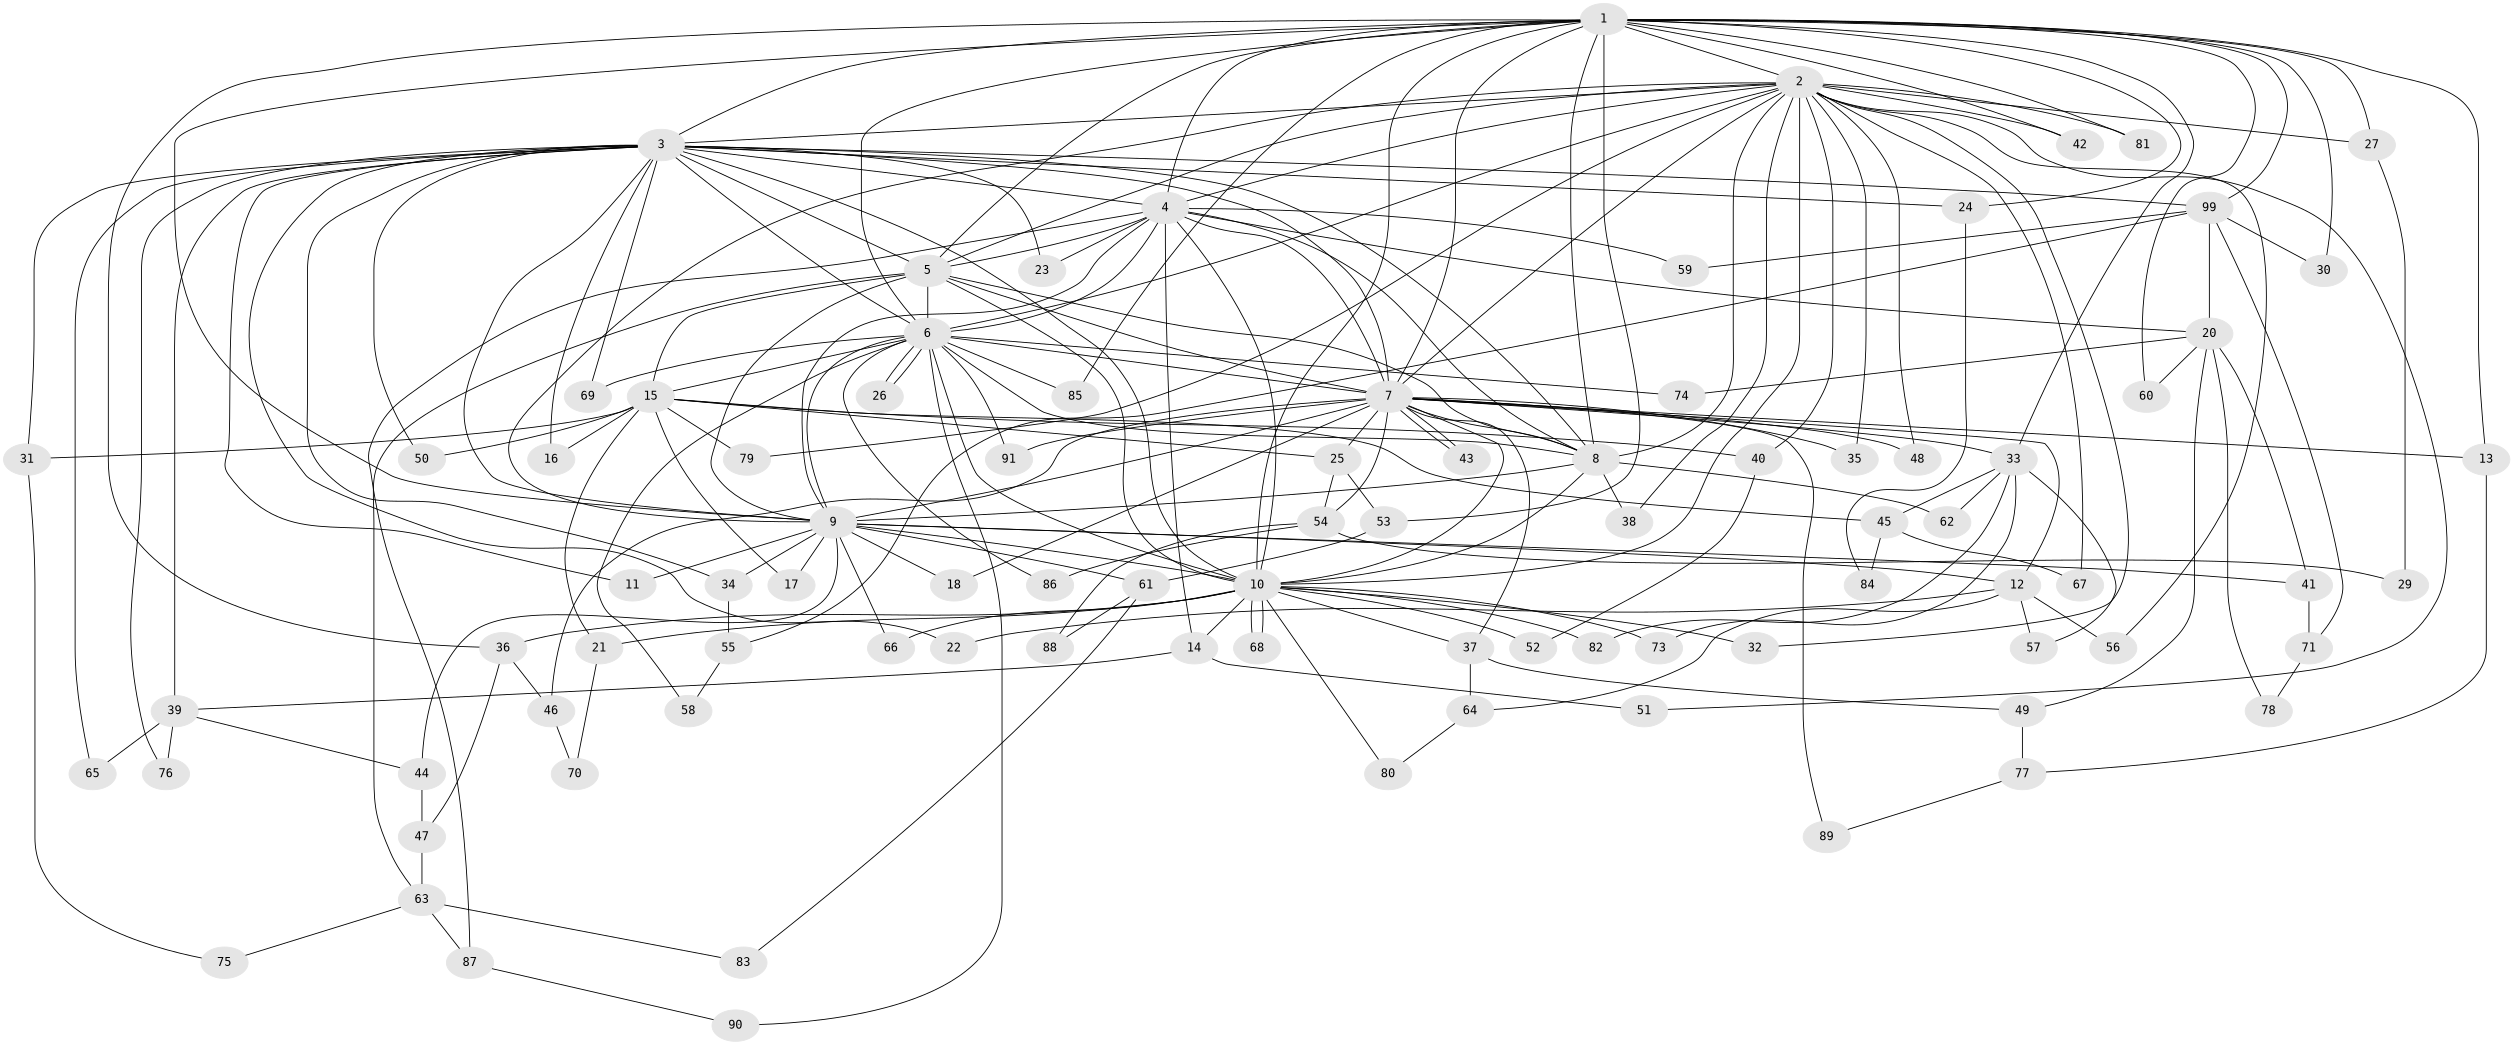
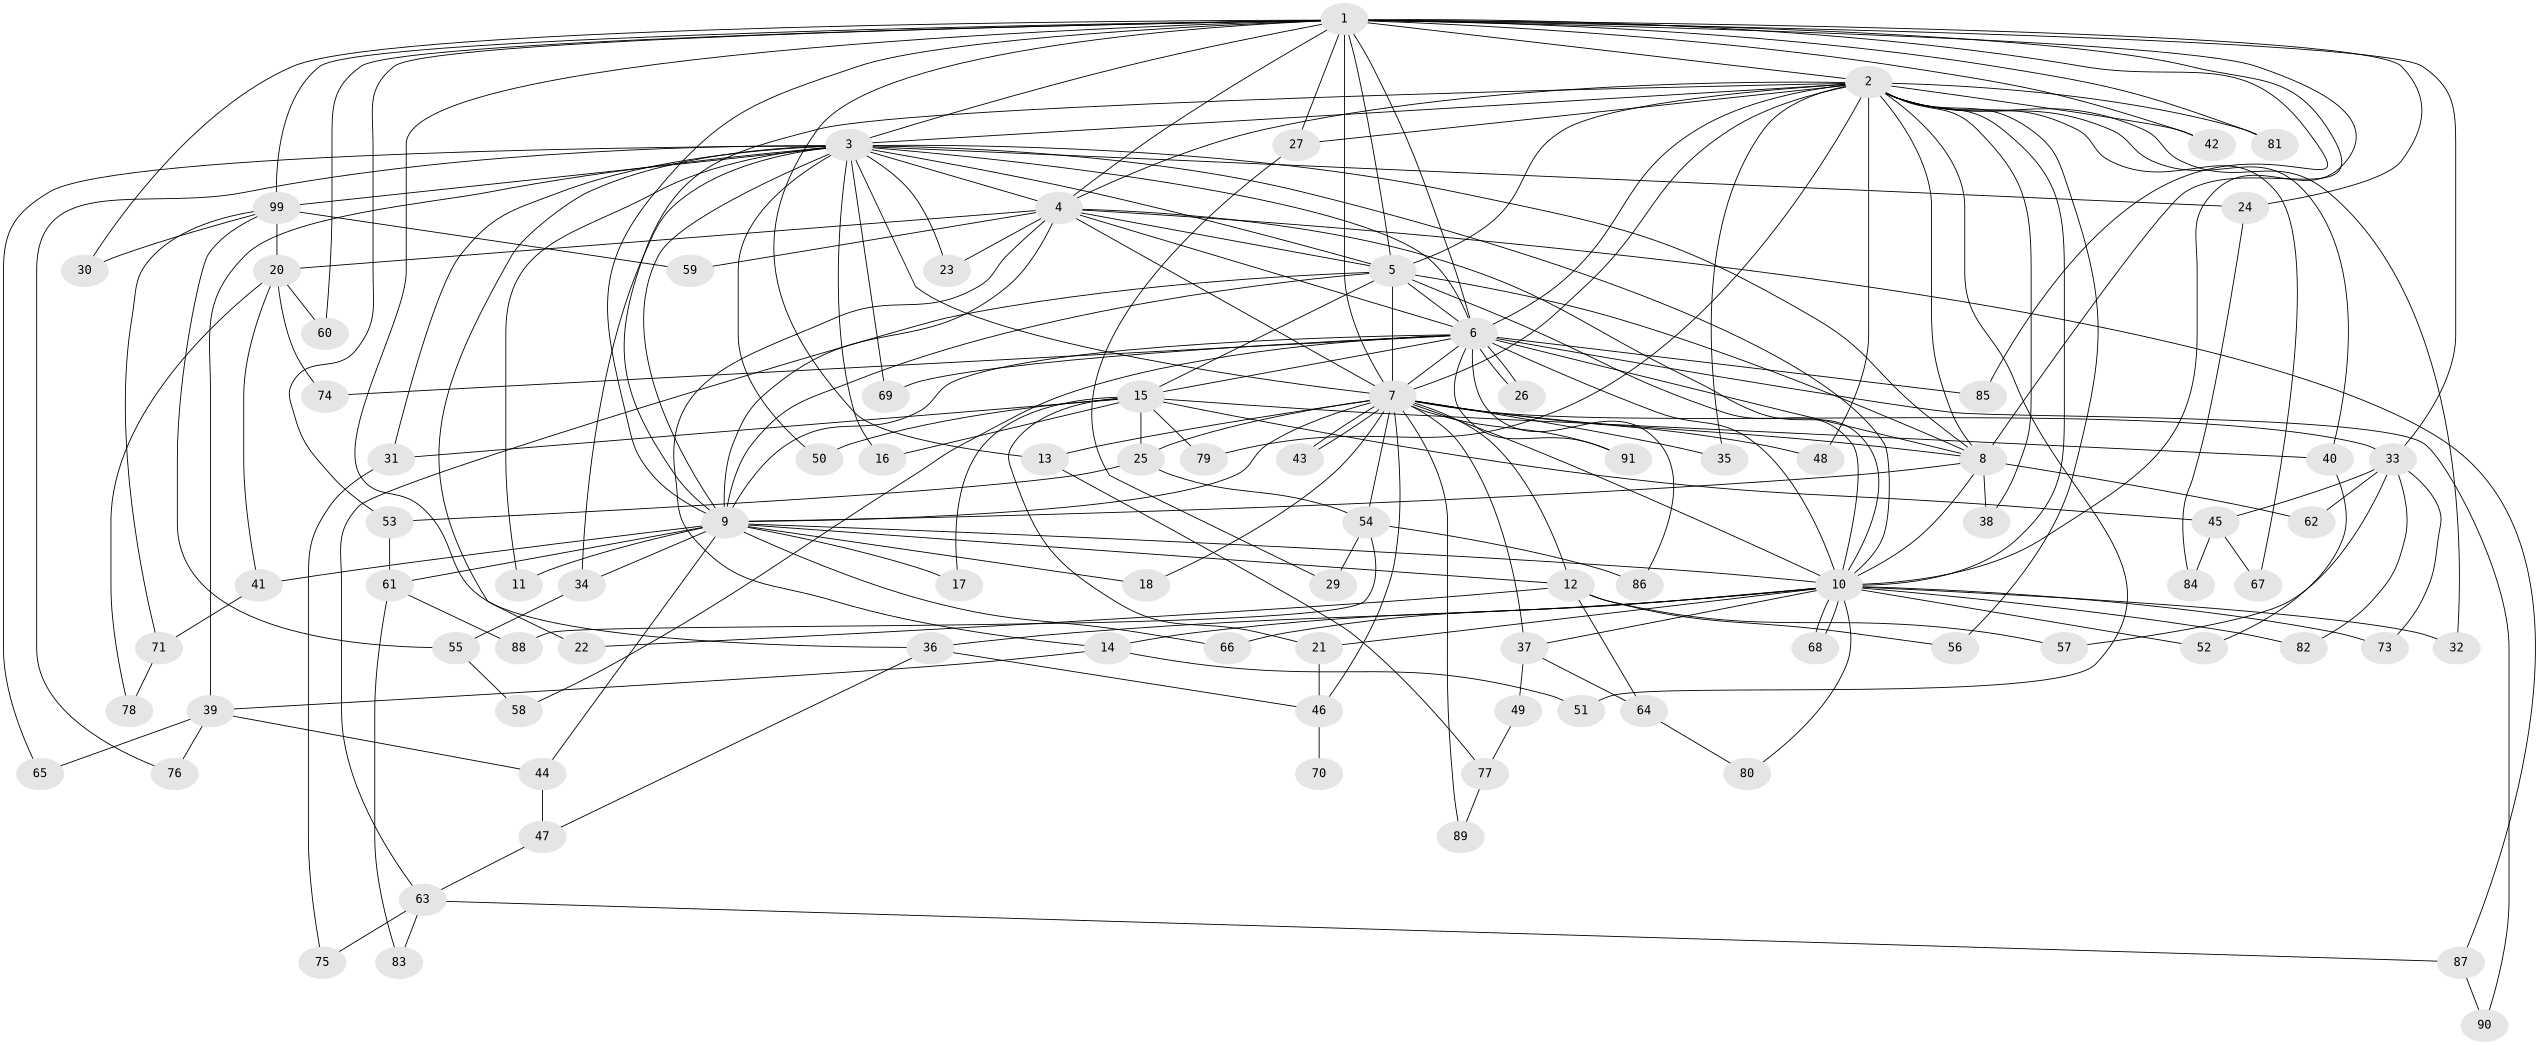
(1398, 305) -> none
(2195, 582) -> none
(587, 711) -> (1319, 680)
